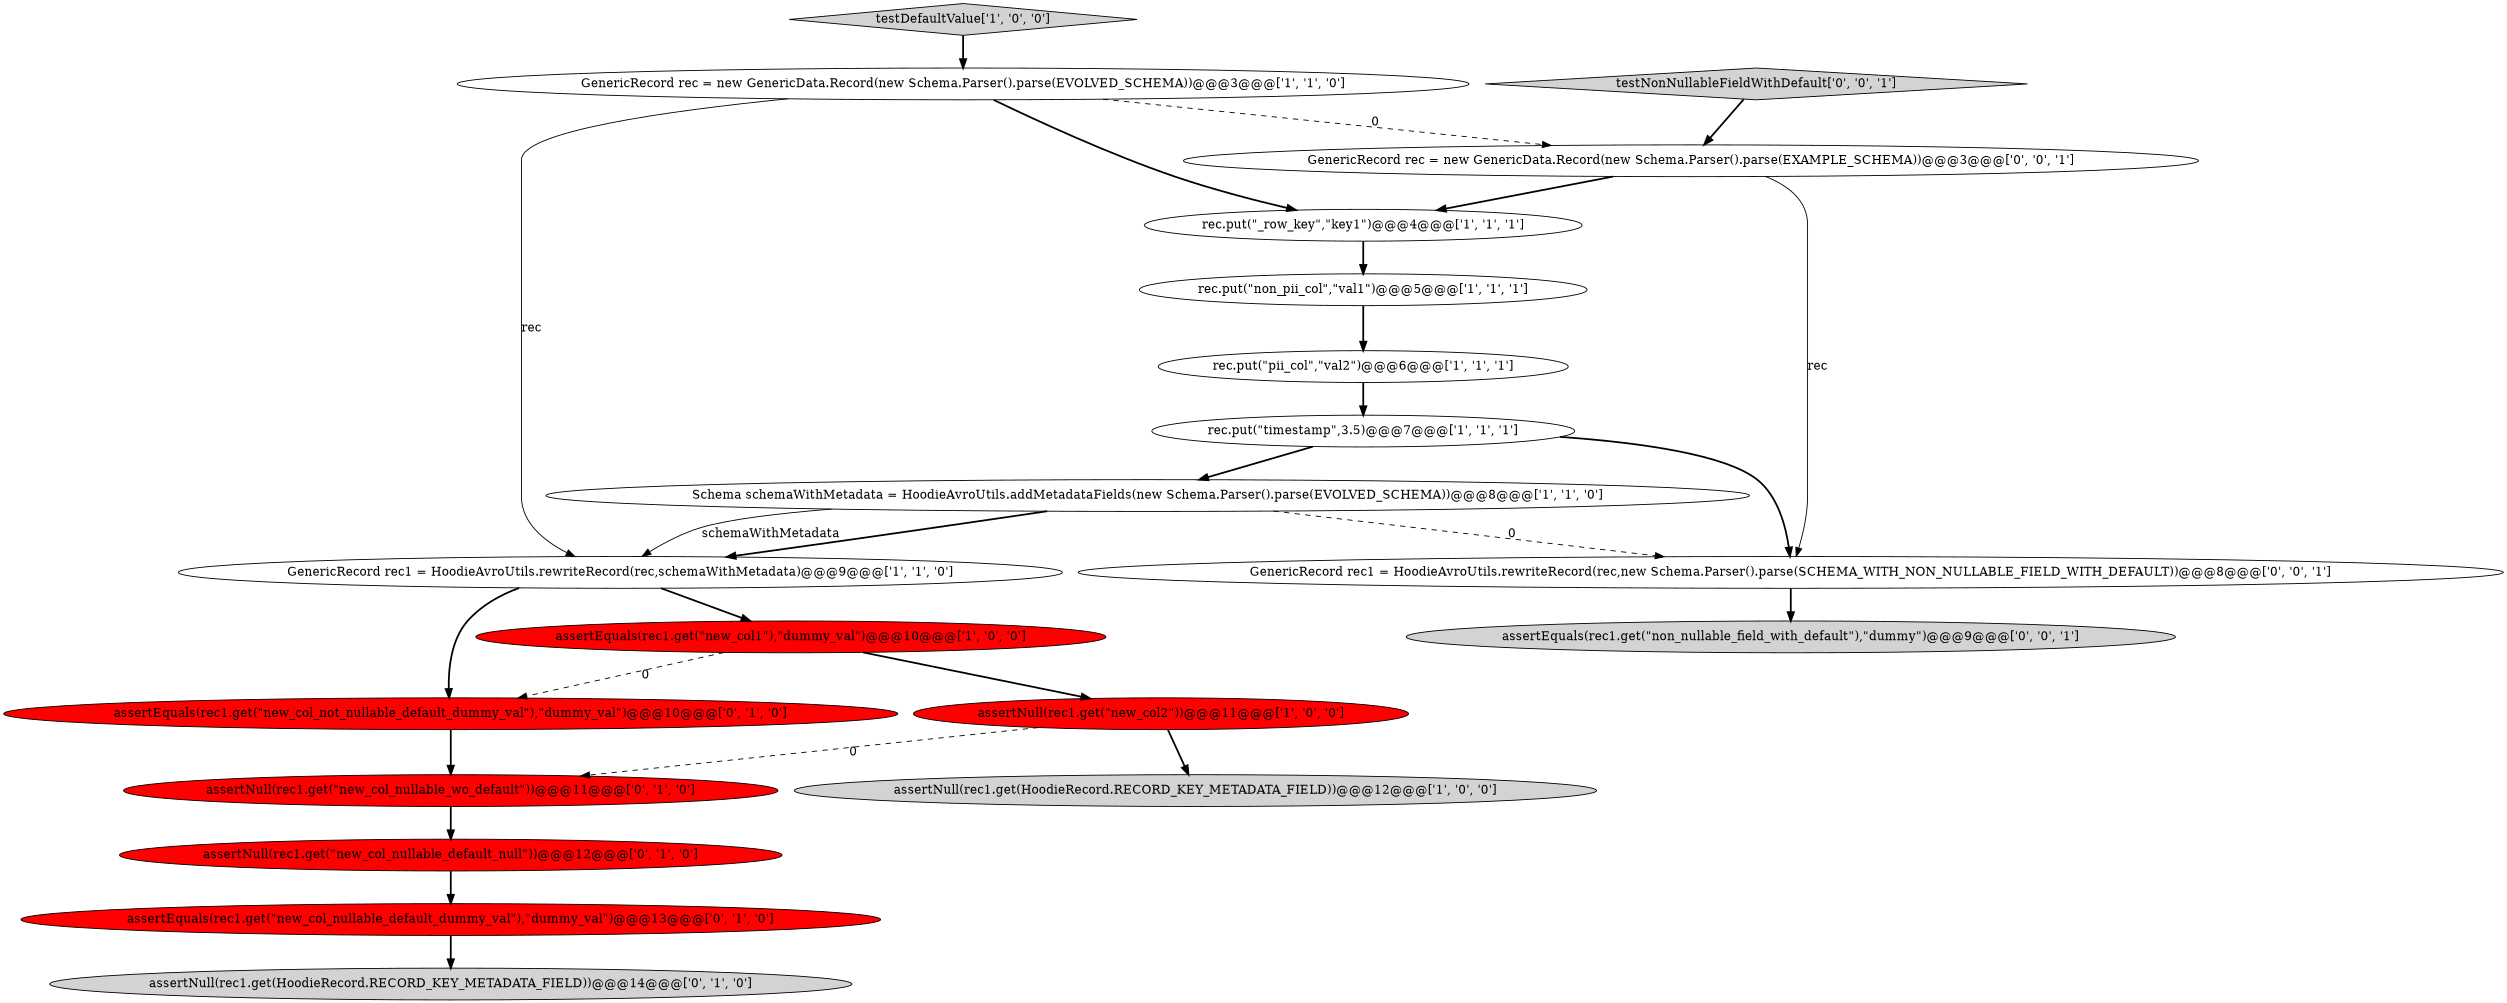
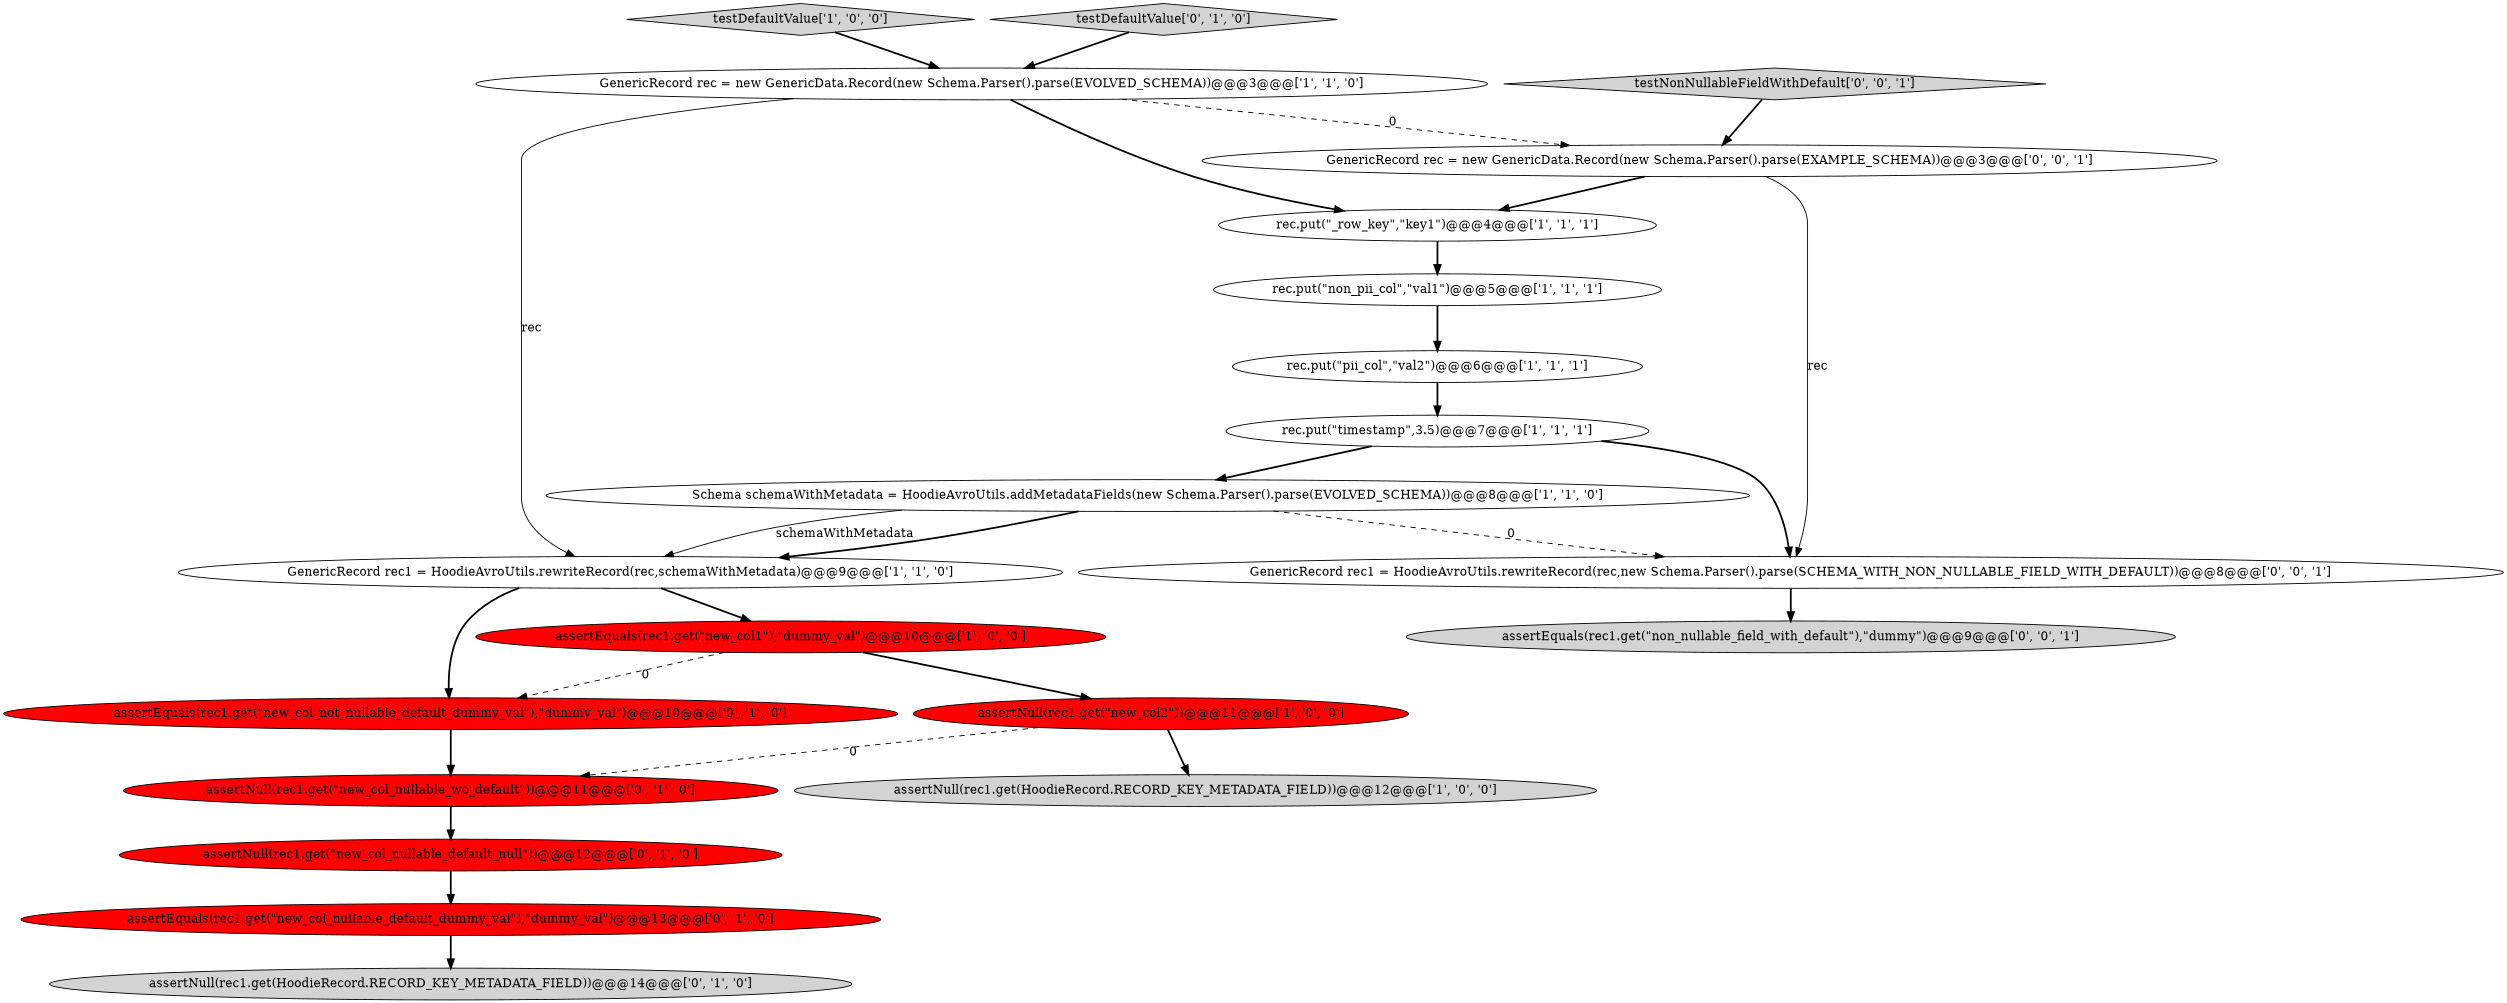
none -> (1164, 19)
